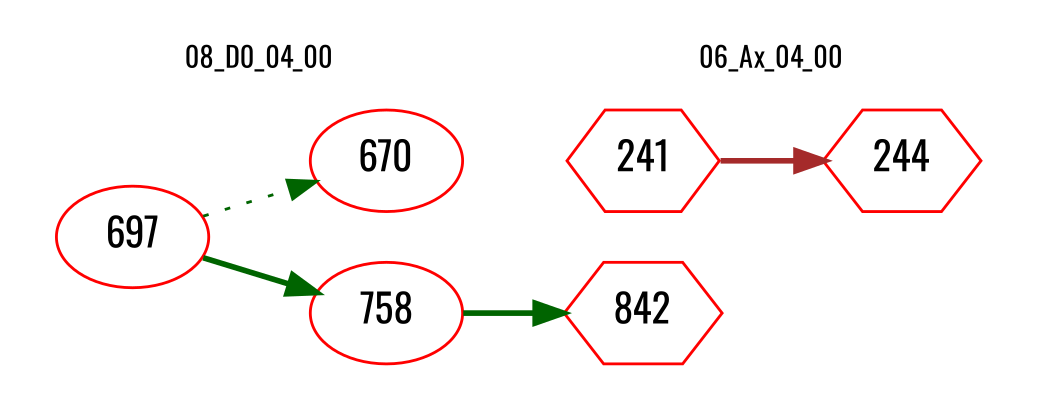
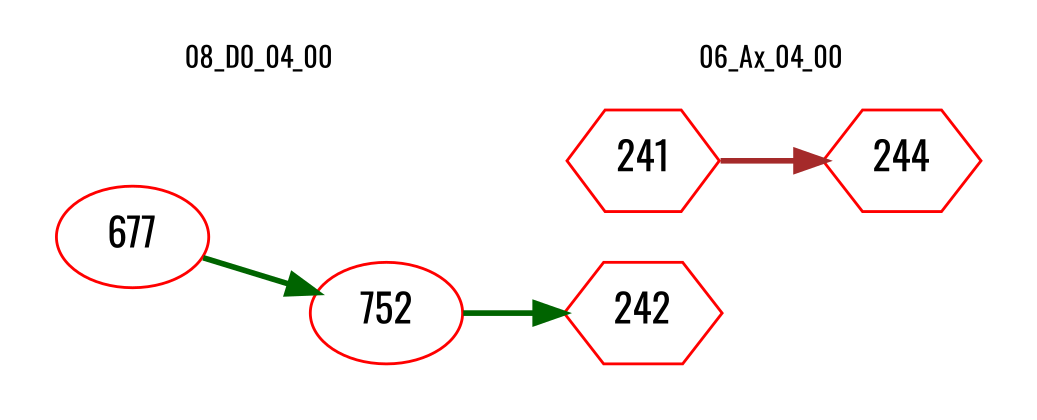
(386, 161) -> none
(133, 237) -> (133, 237)
(386, 313) -> (386, 313)
(643, 313) -> (643, 313)
